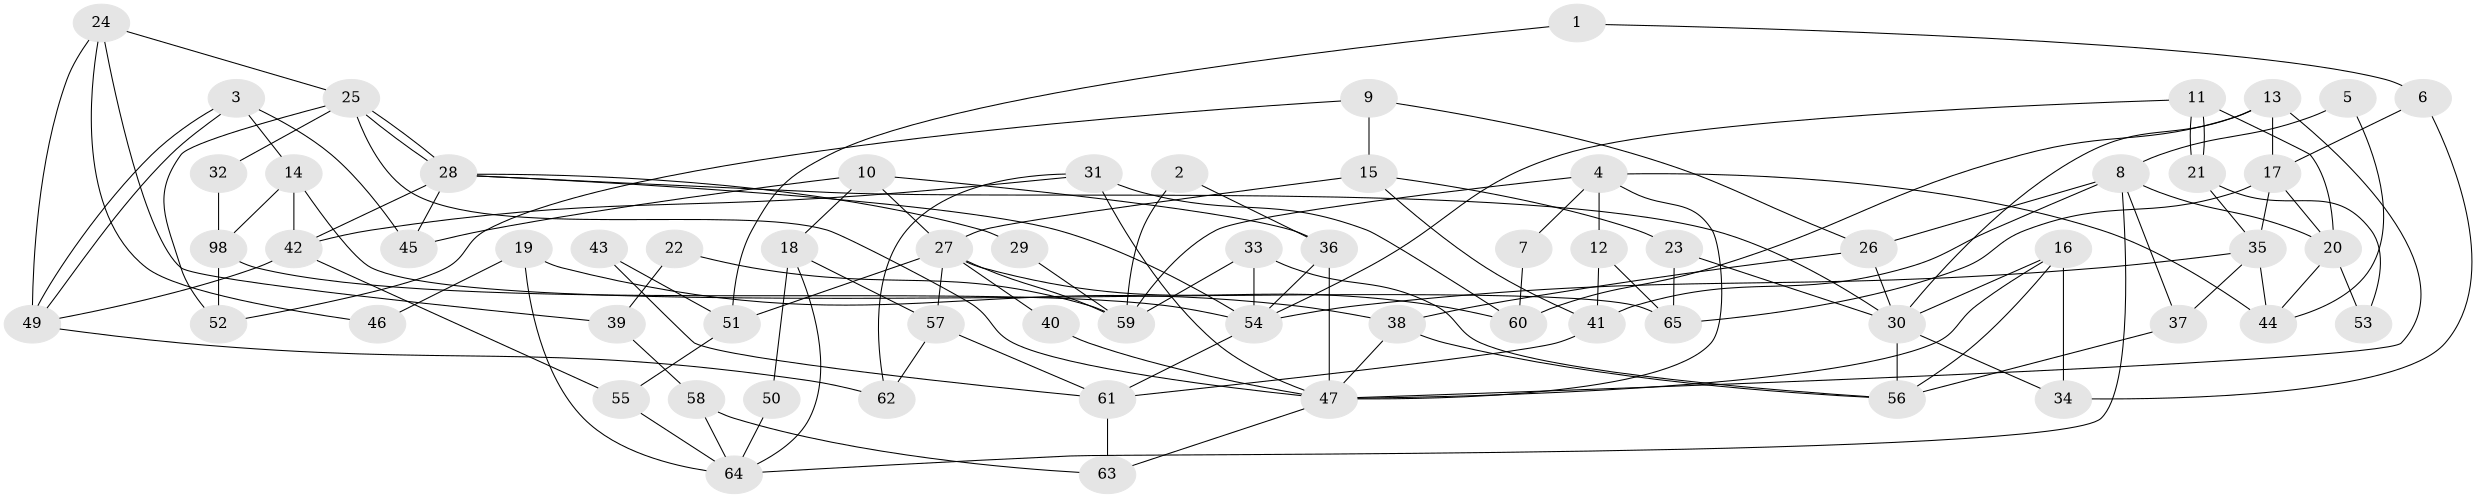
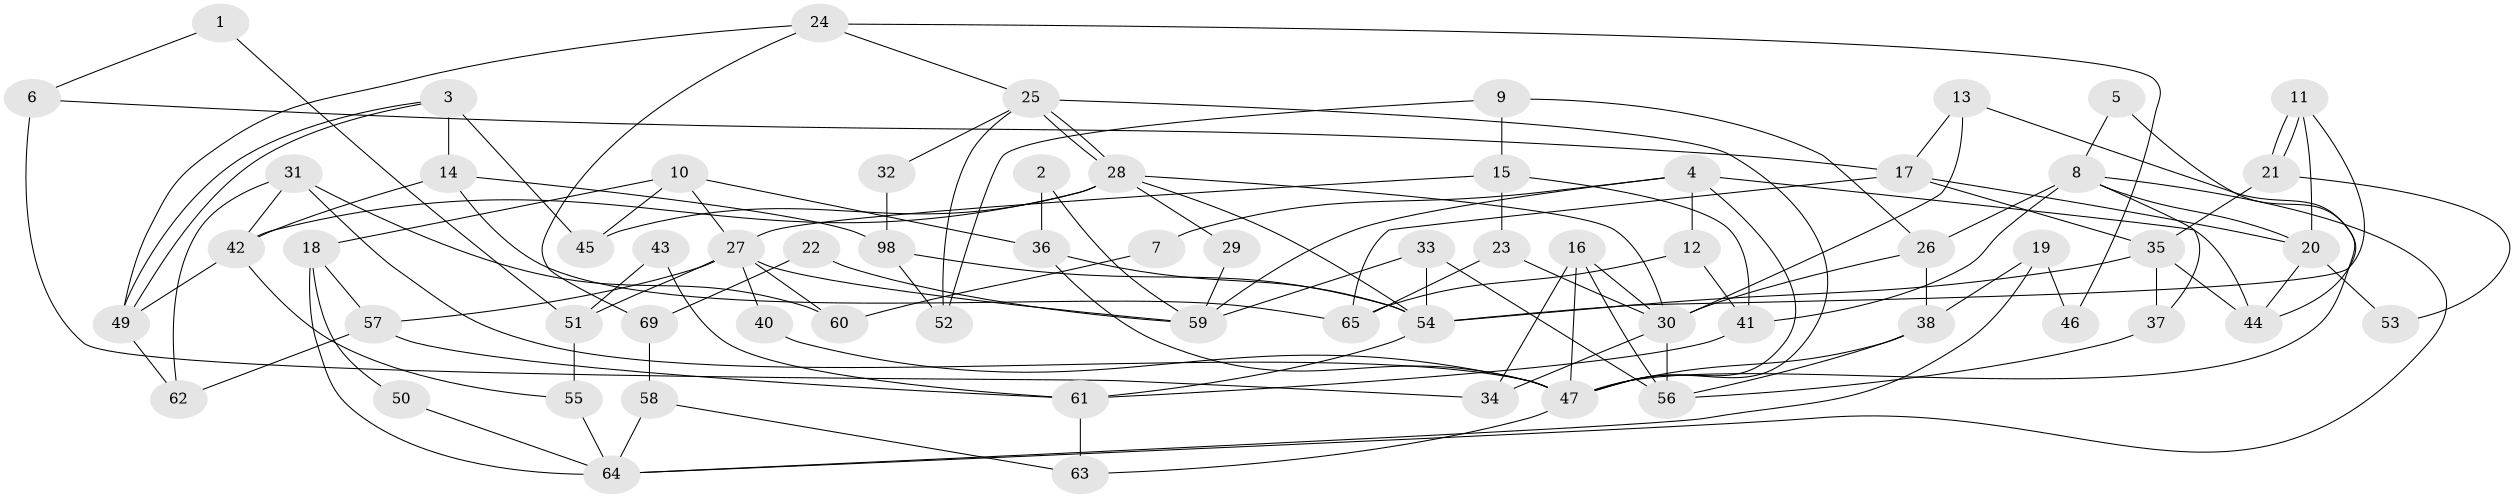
(1893, 198) -> none
(617, 324) -> (649, 324)
